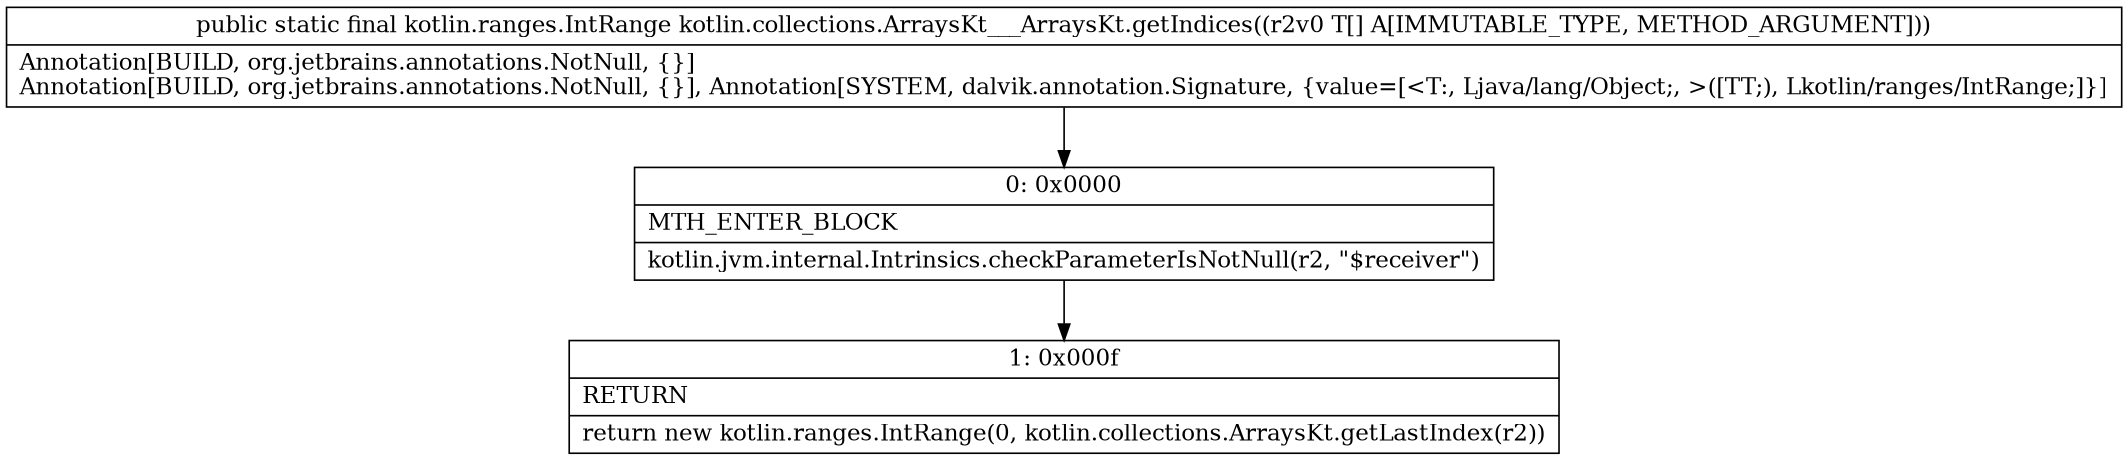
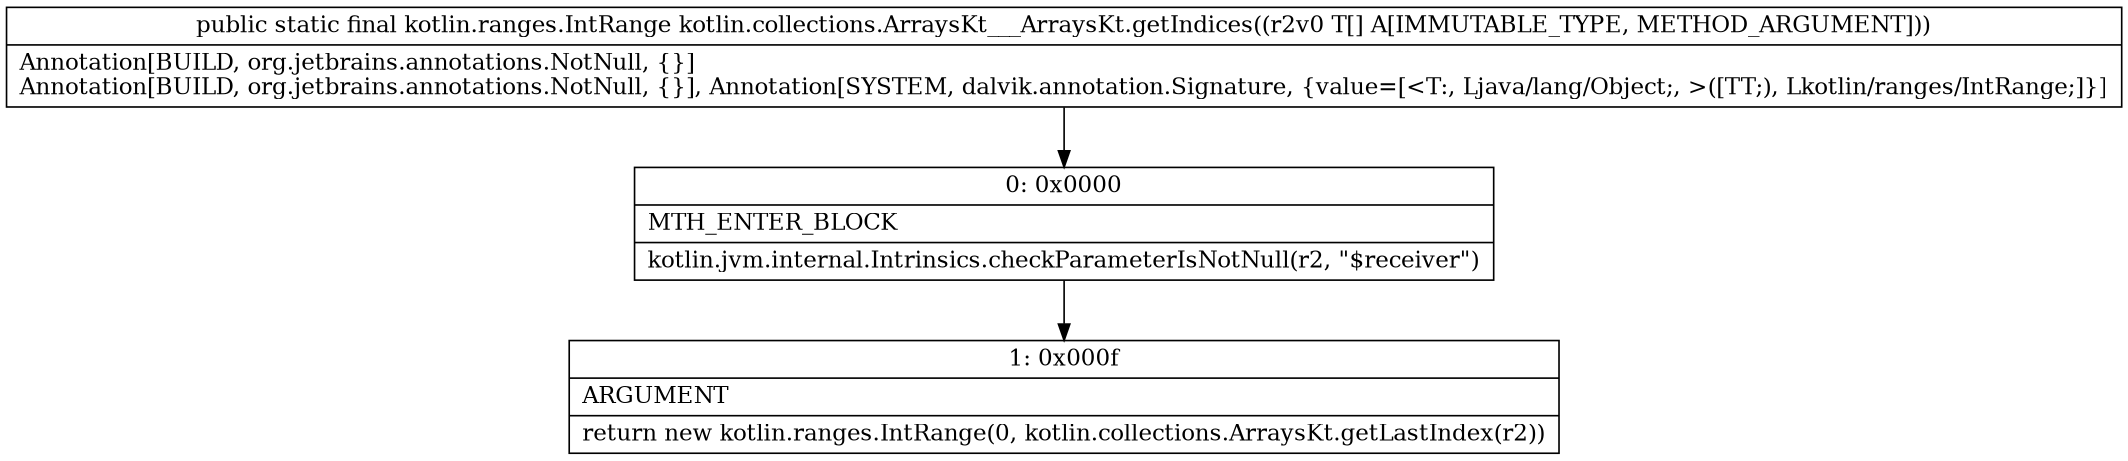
(635, 396) -> (656, 396)
